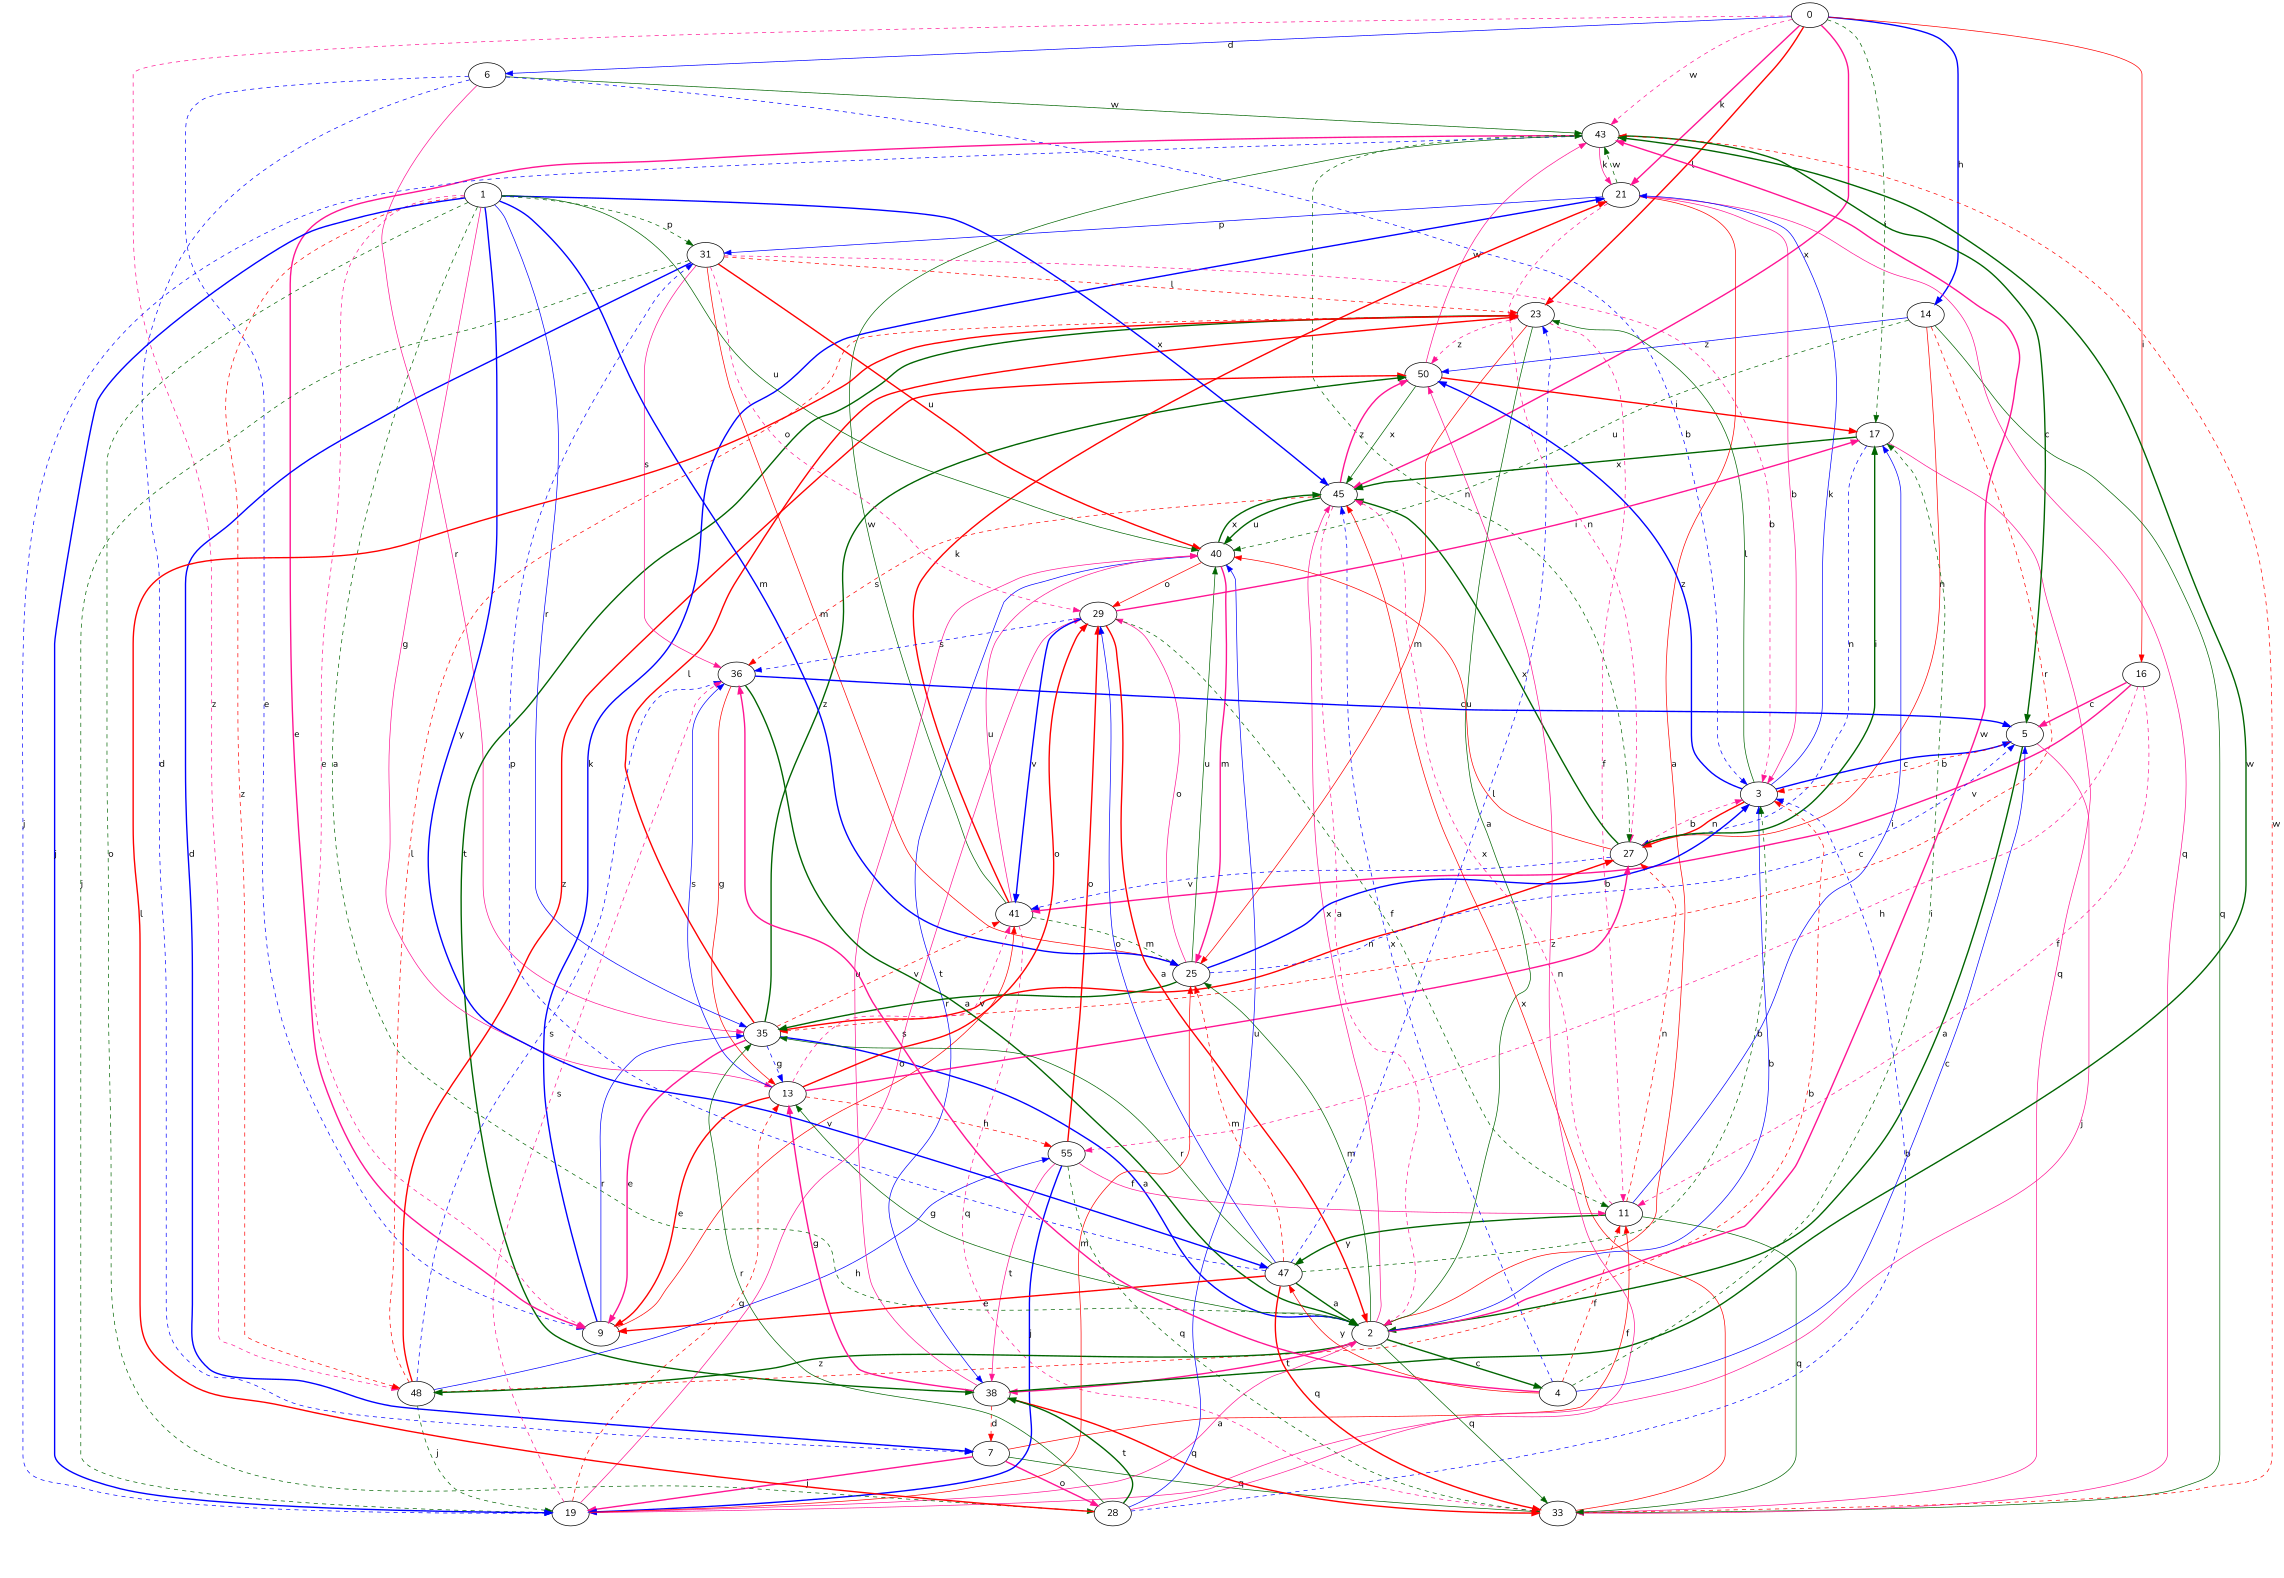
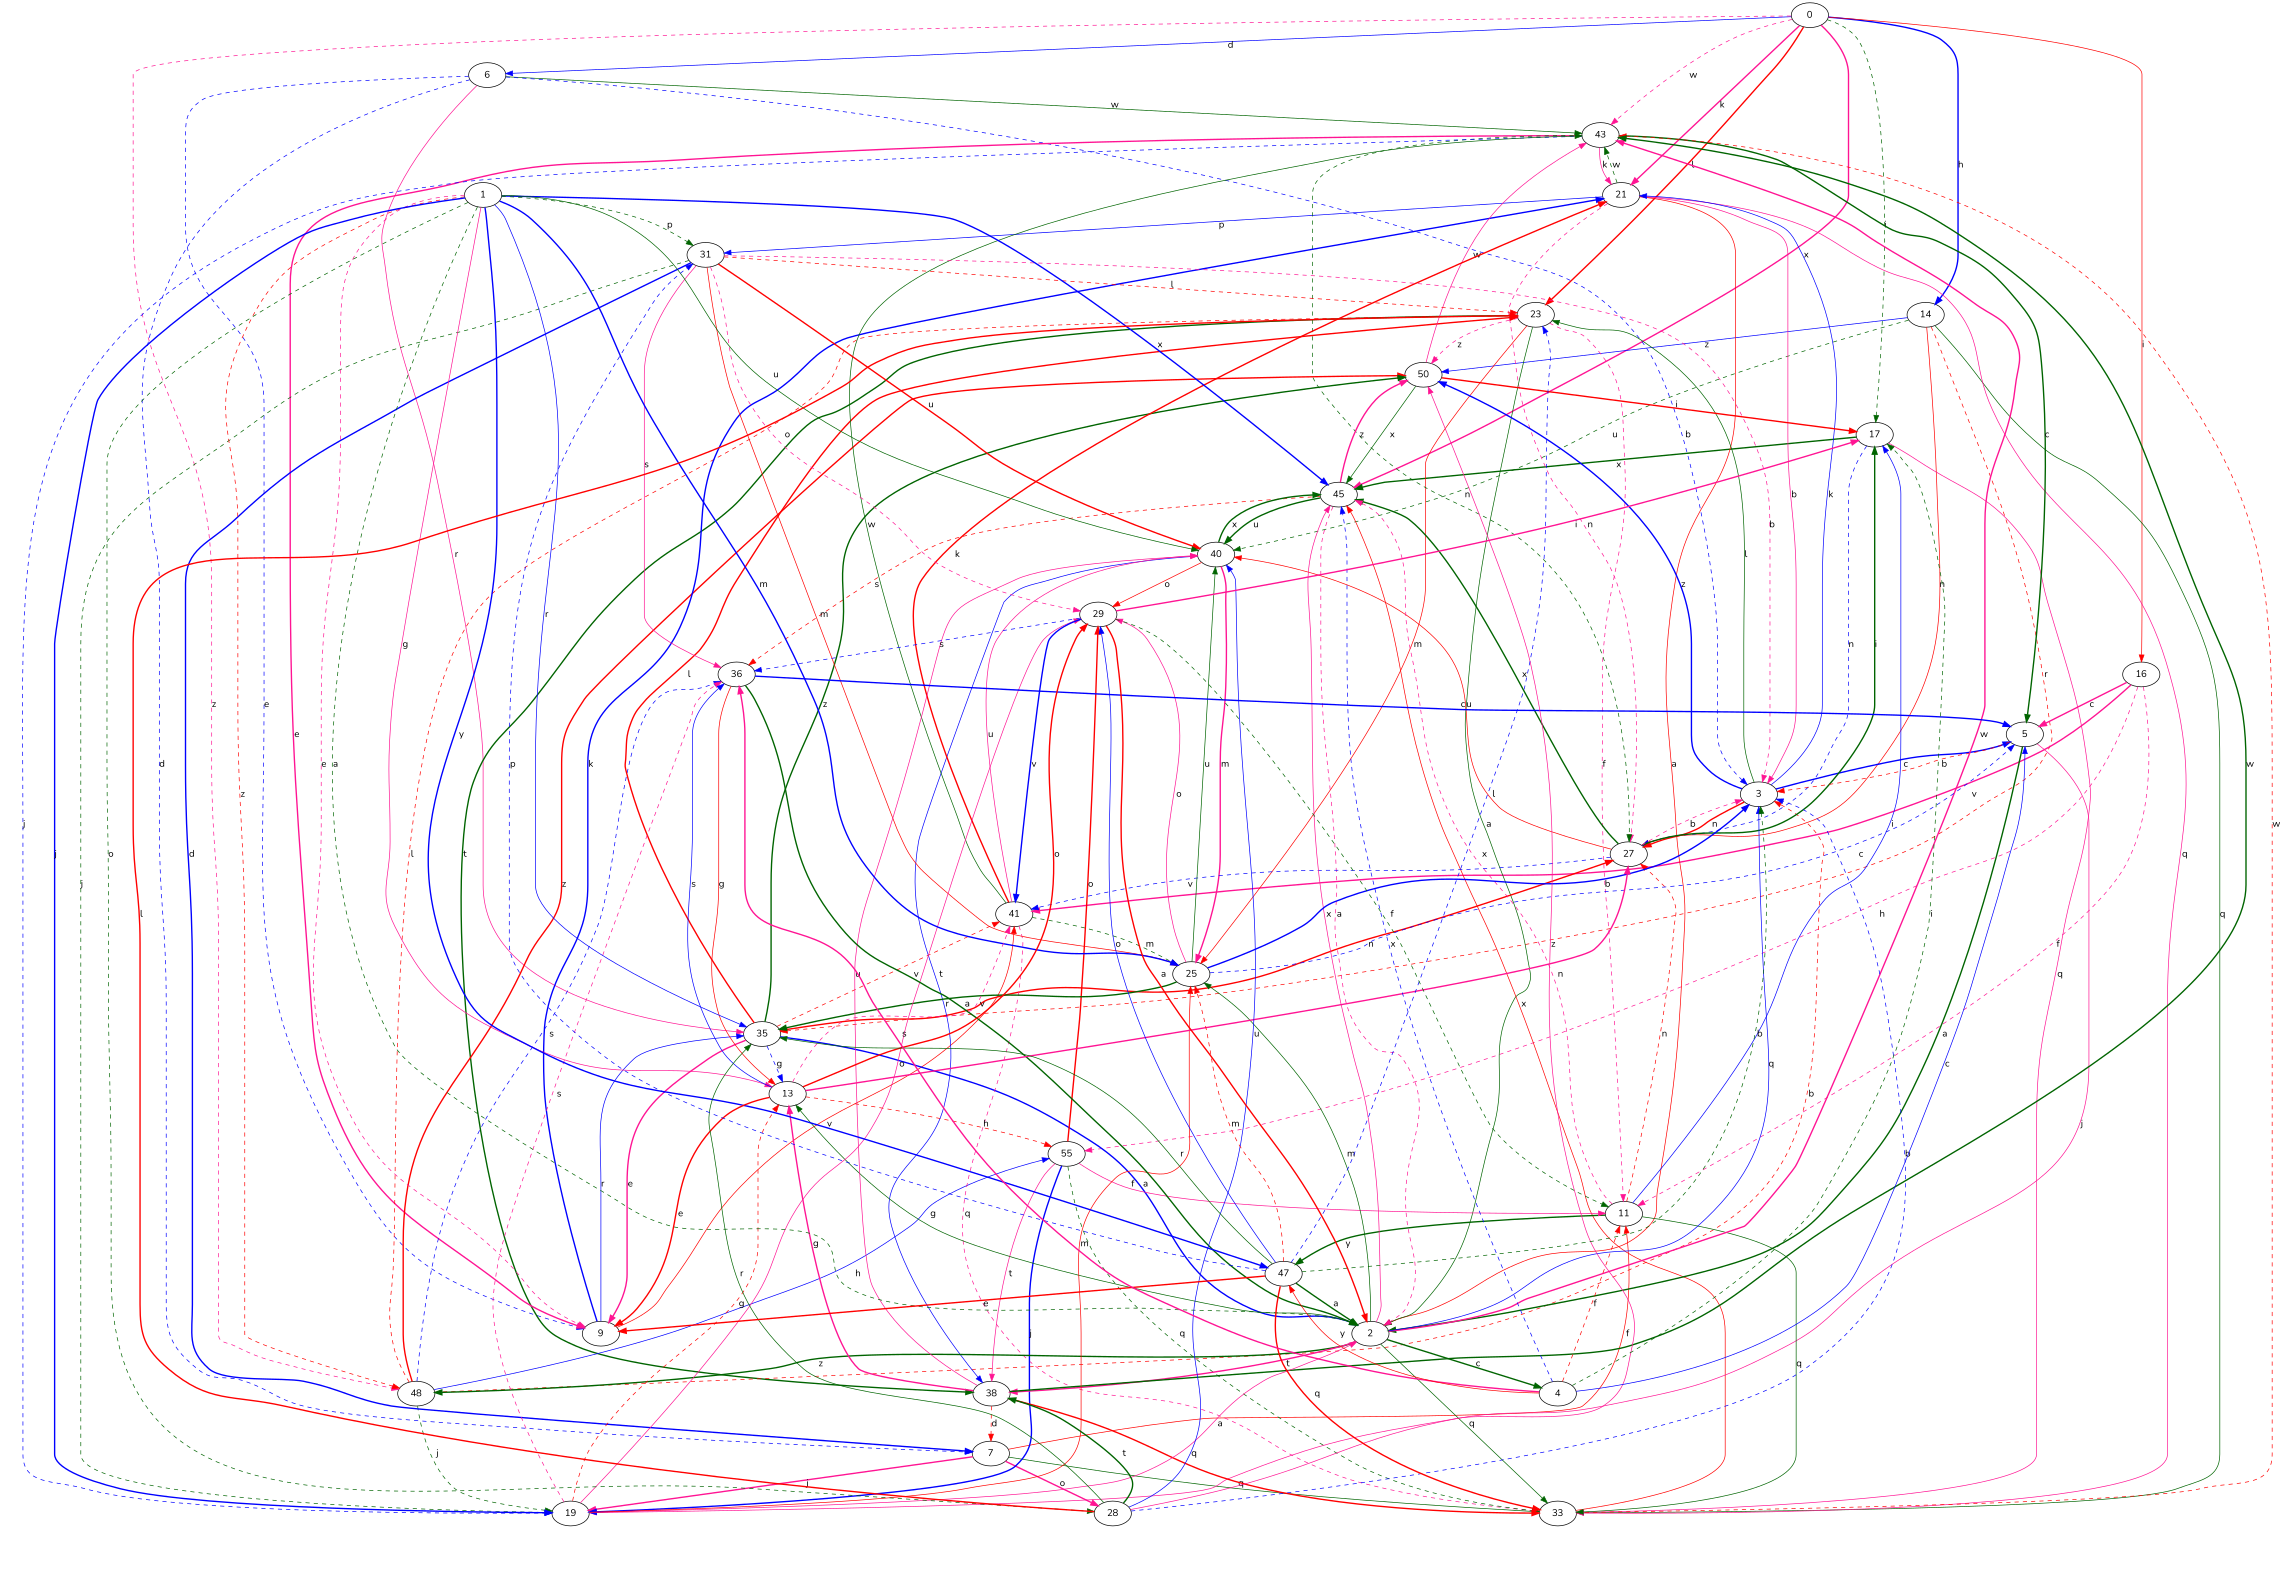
(1772, 1064) -> (1772, 1064)
